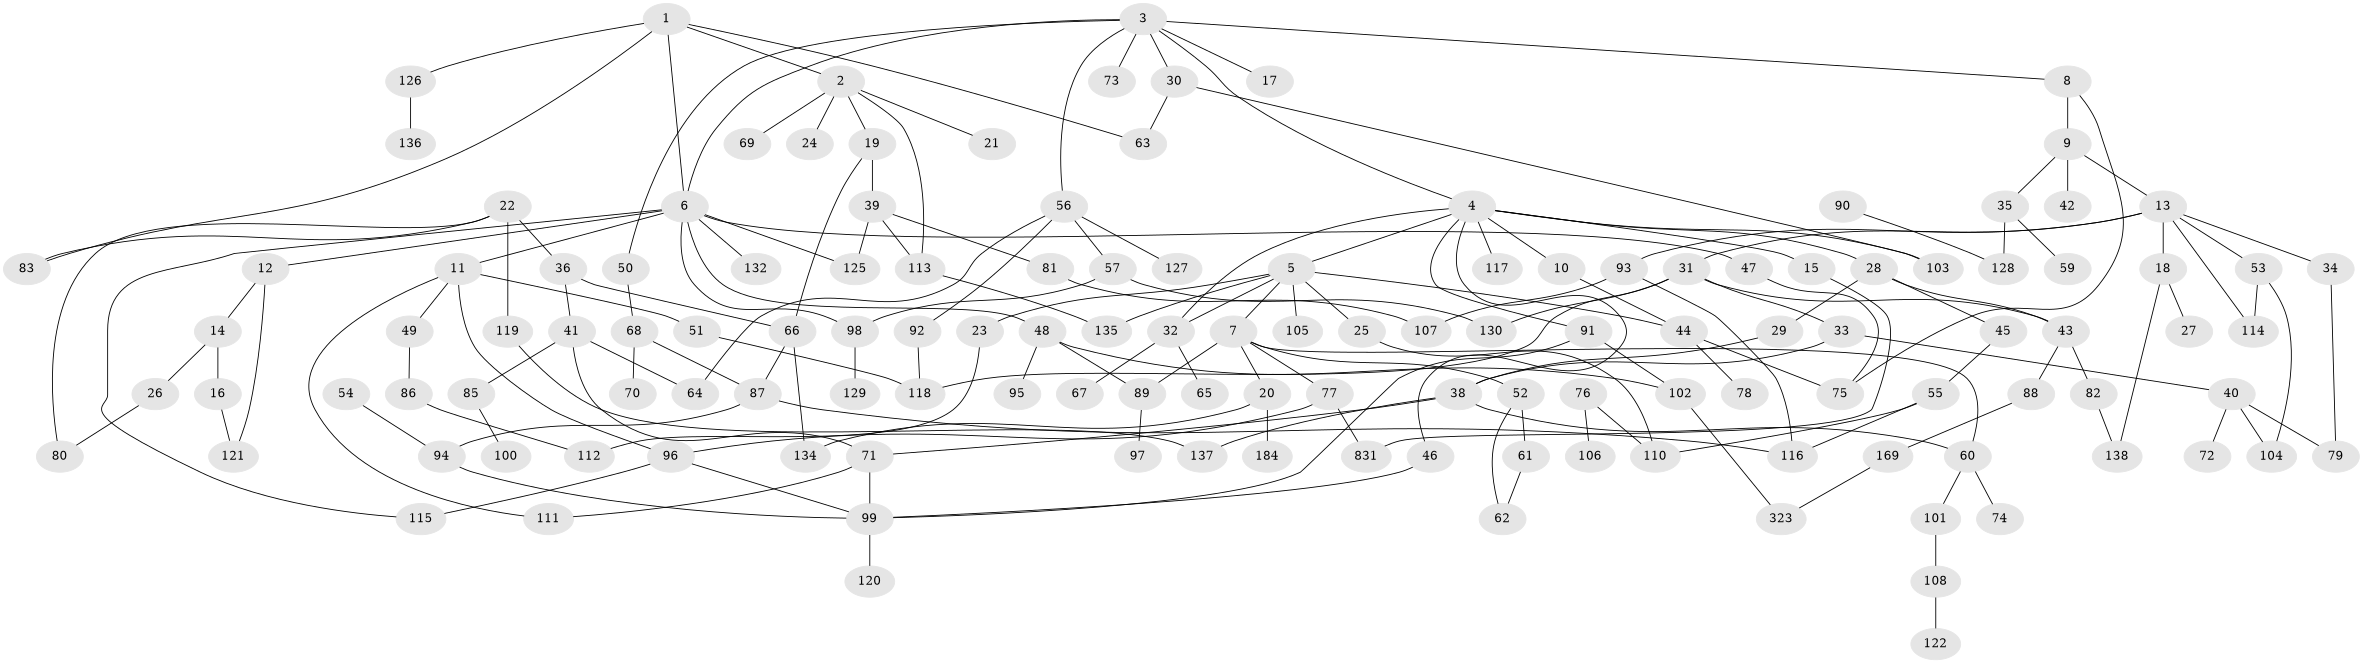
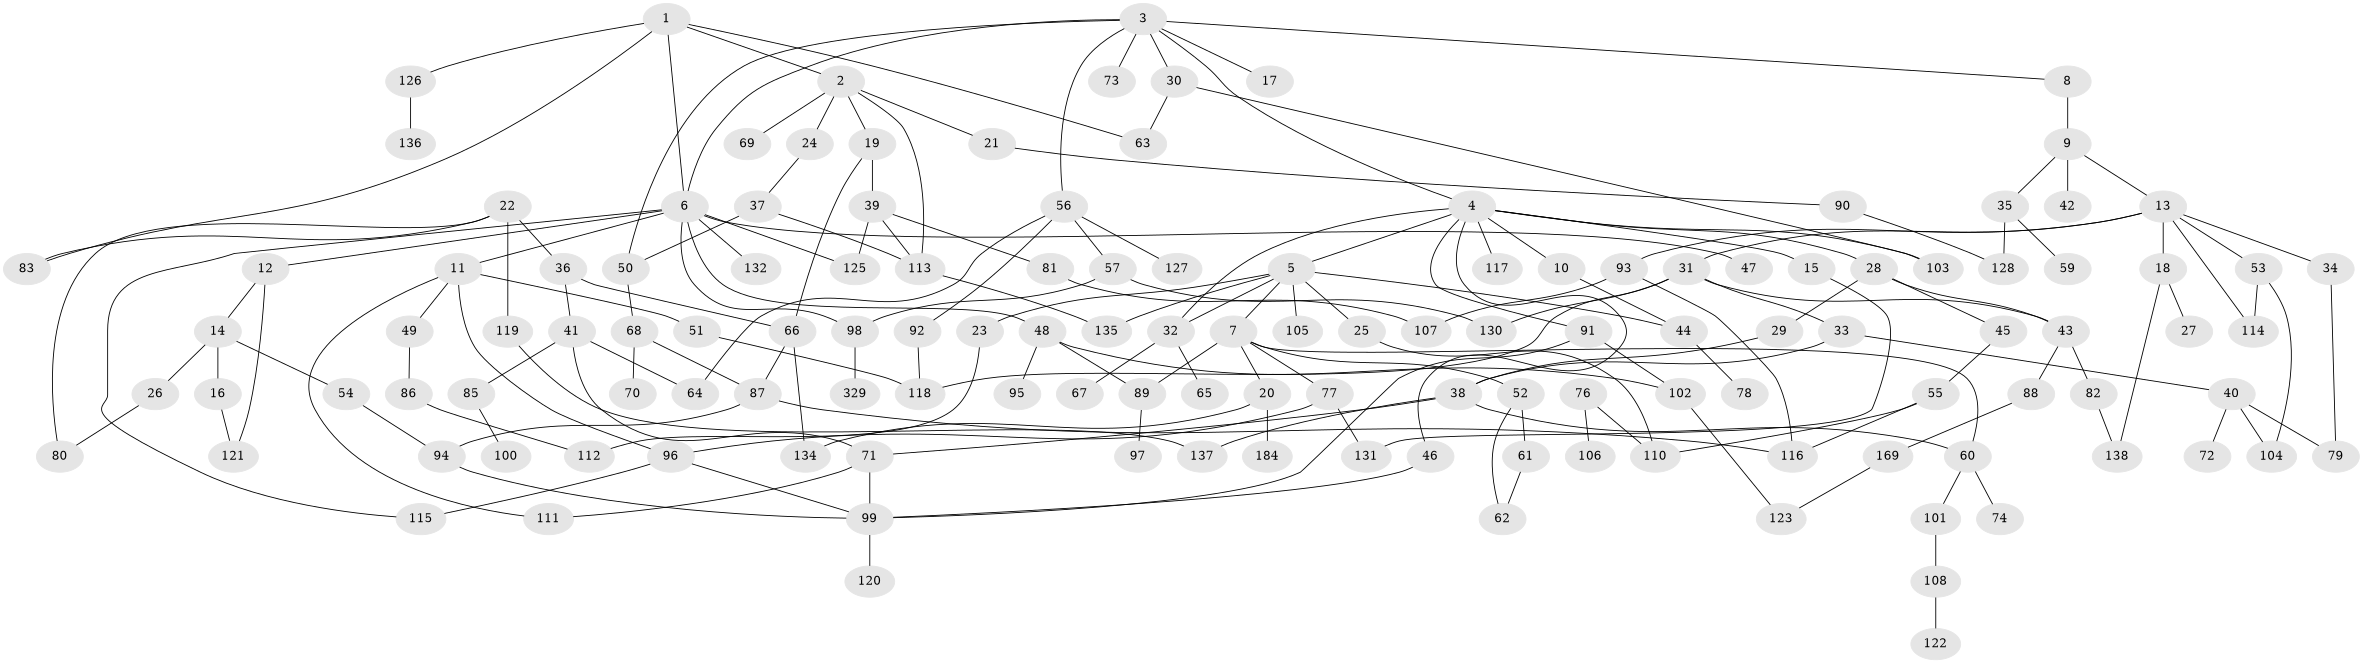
none -> (1437, 184)
none -> (758, 207)
none -> (282, 363)
(855, 394) -> (855, 394)
(1840, 394) -> none
(1366, 457) -> (1366, 457)
(1781, 519) -> (1781, 519)
